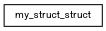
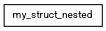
(53, 16) -> (53, 16)
